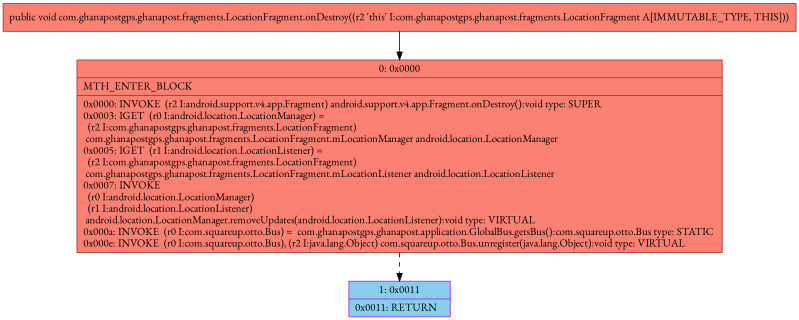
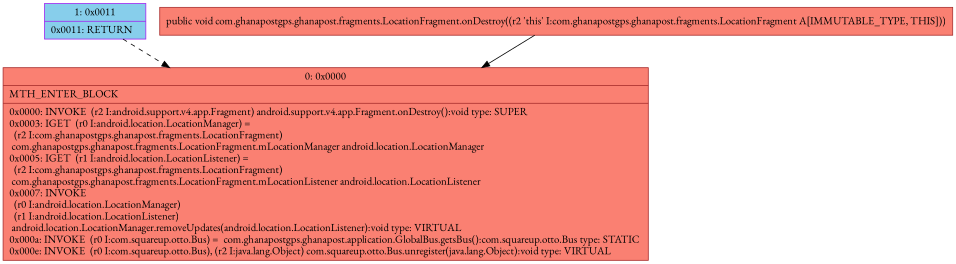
(400, 263) -> (143, 51)
